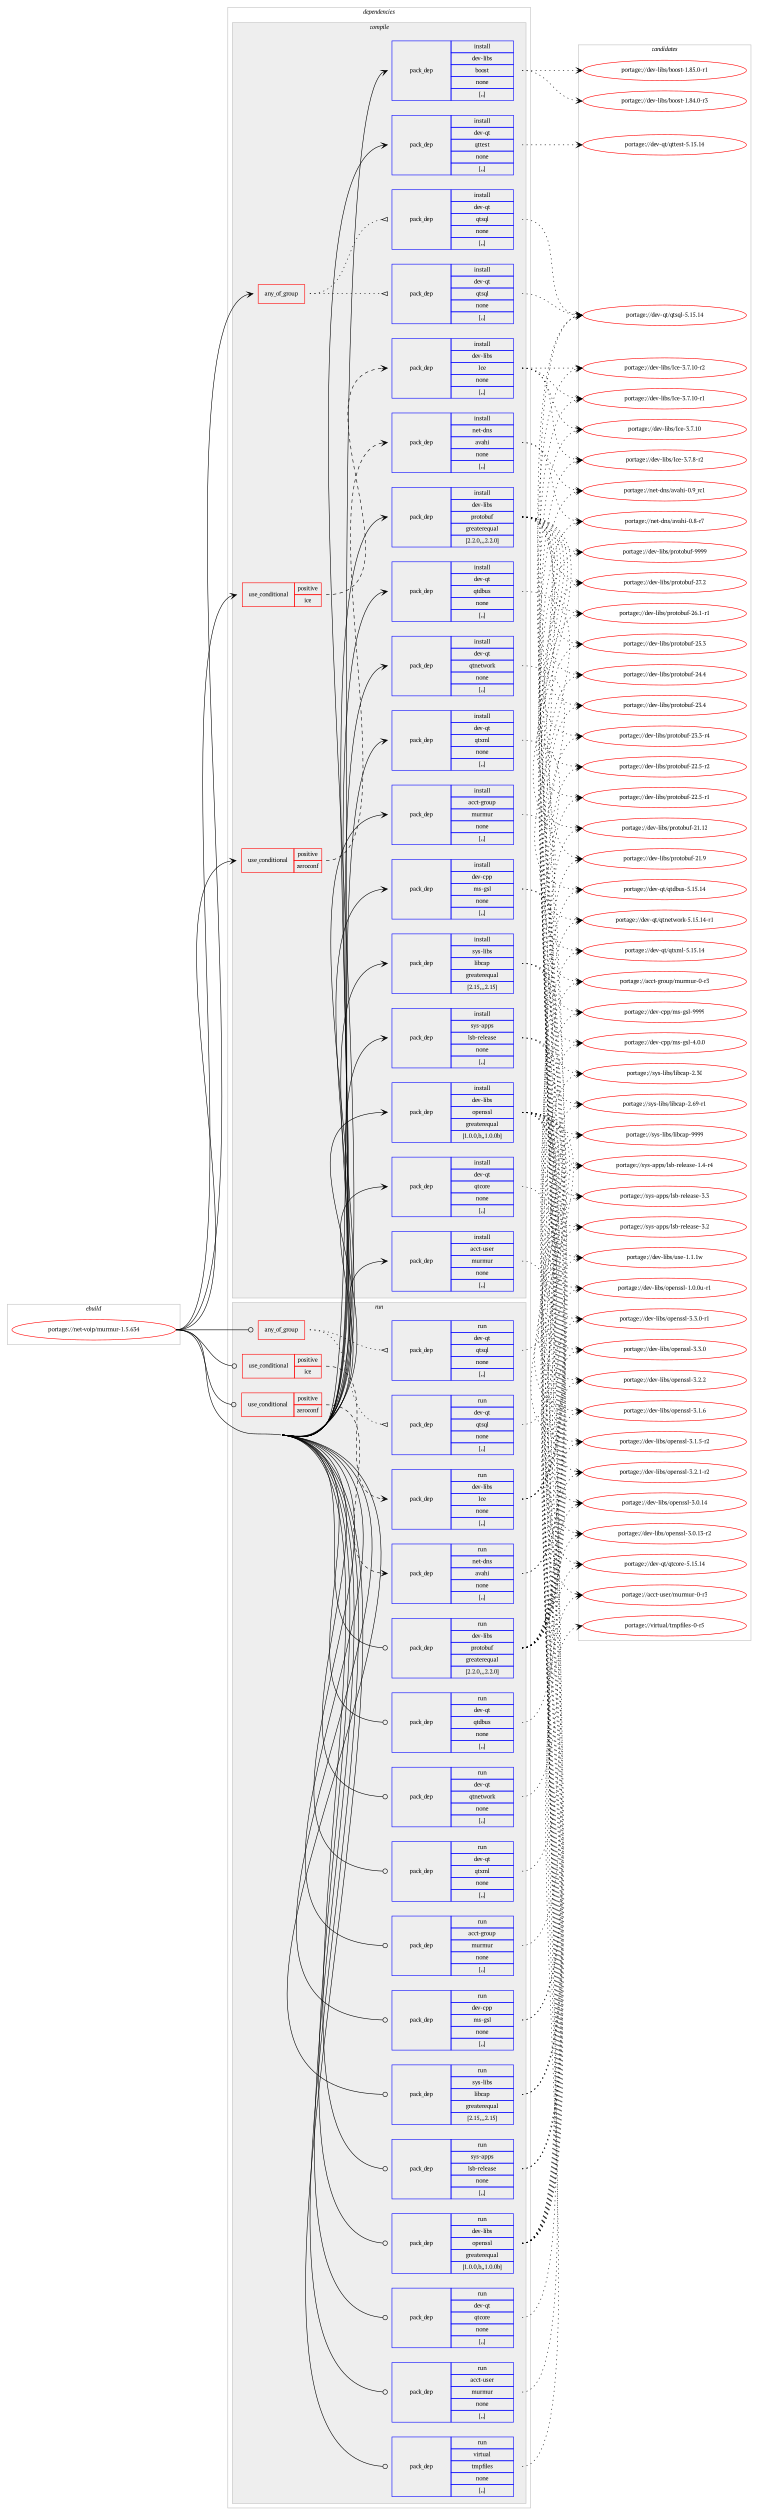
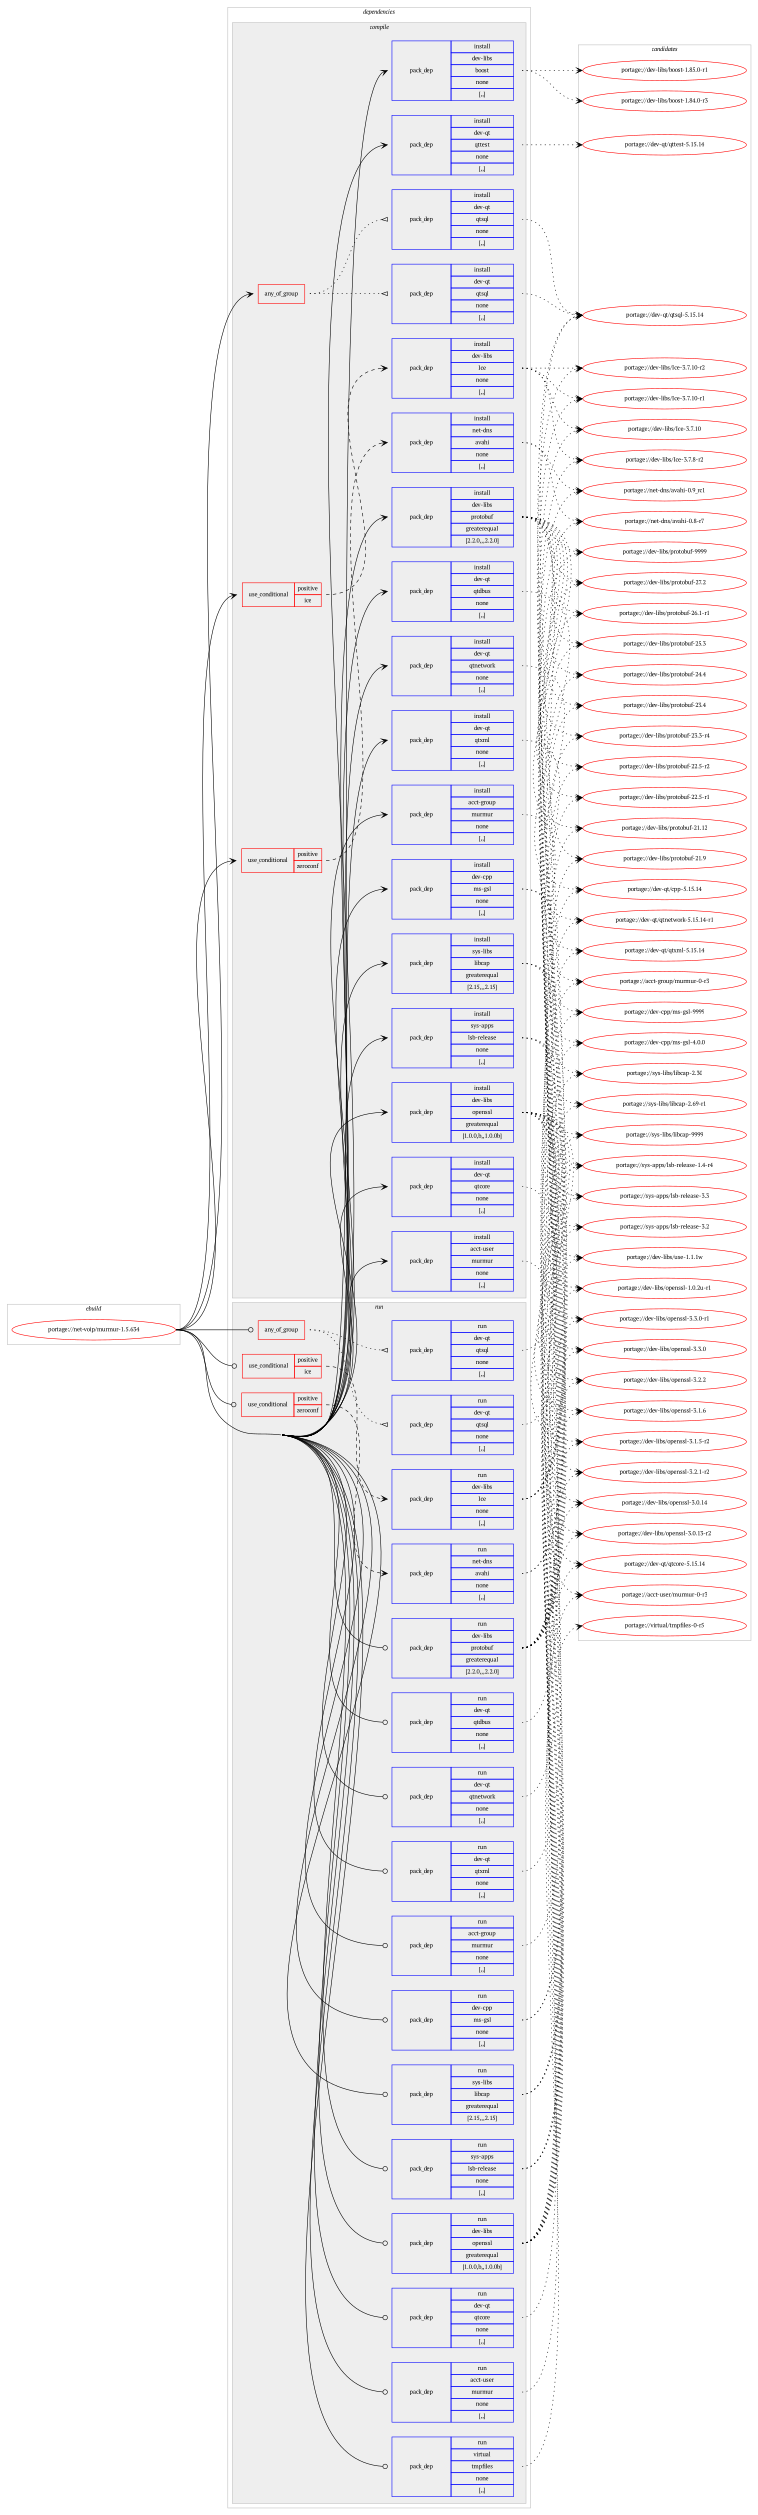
(665, 890) -> (665, 890)
(665, 1288) -> (665, 1288)
